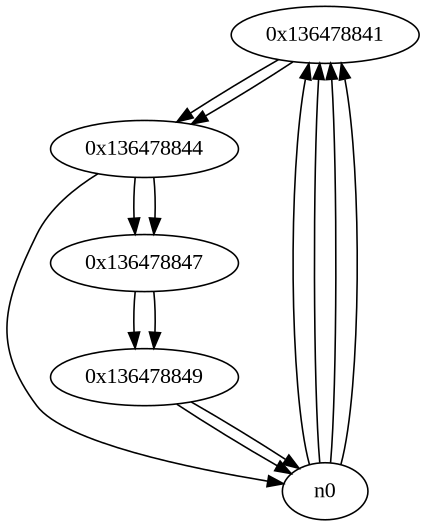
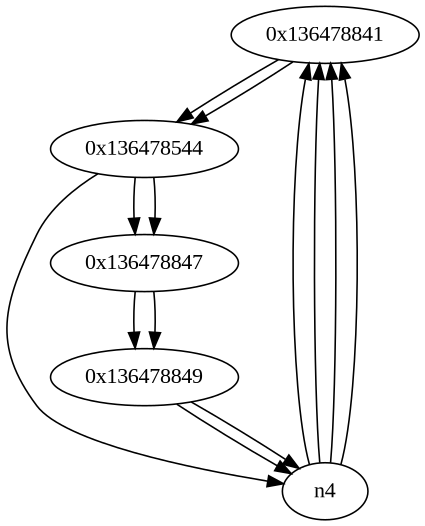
(145, 149) -> (145, 149)
(325, 491) -> (325, 491)
